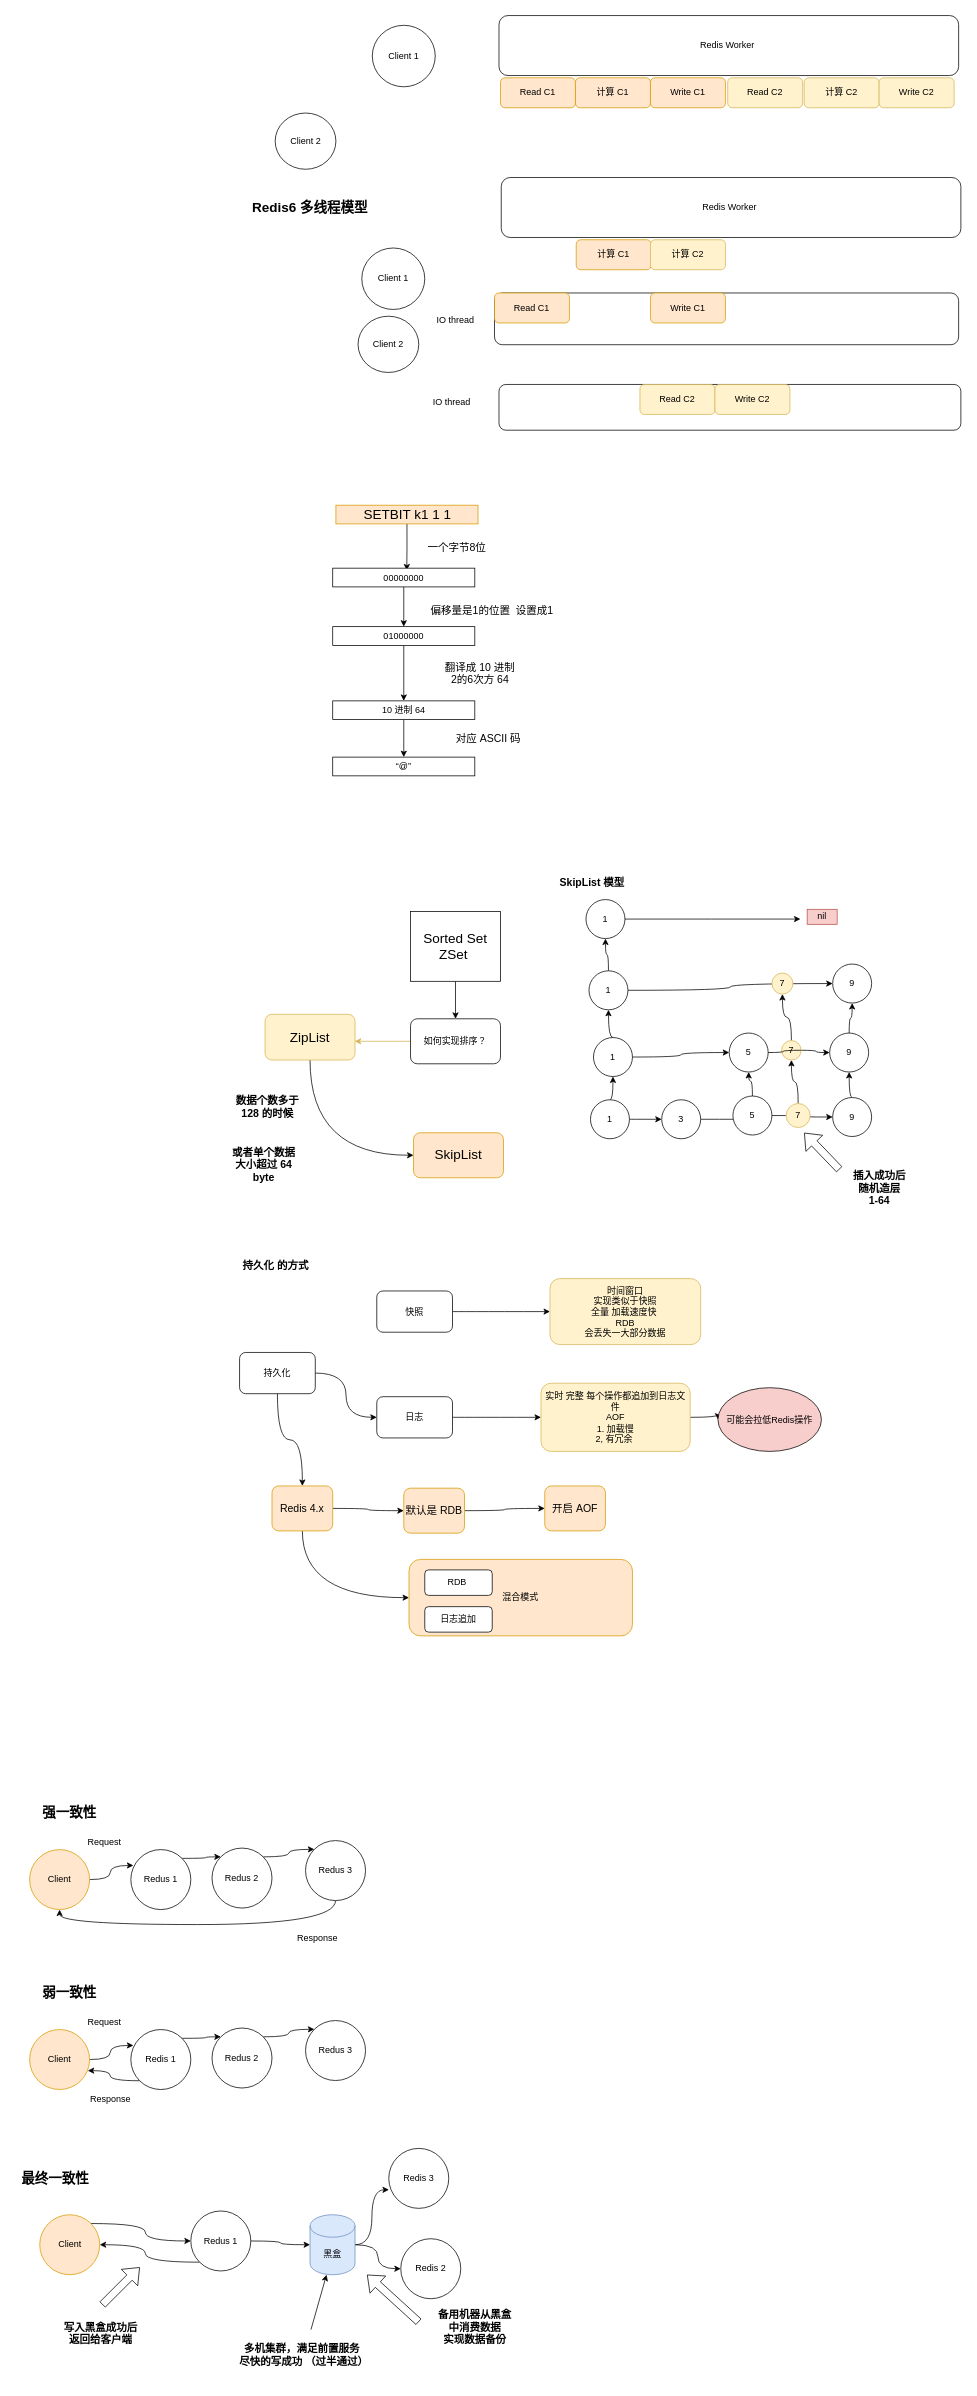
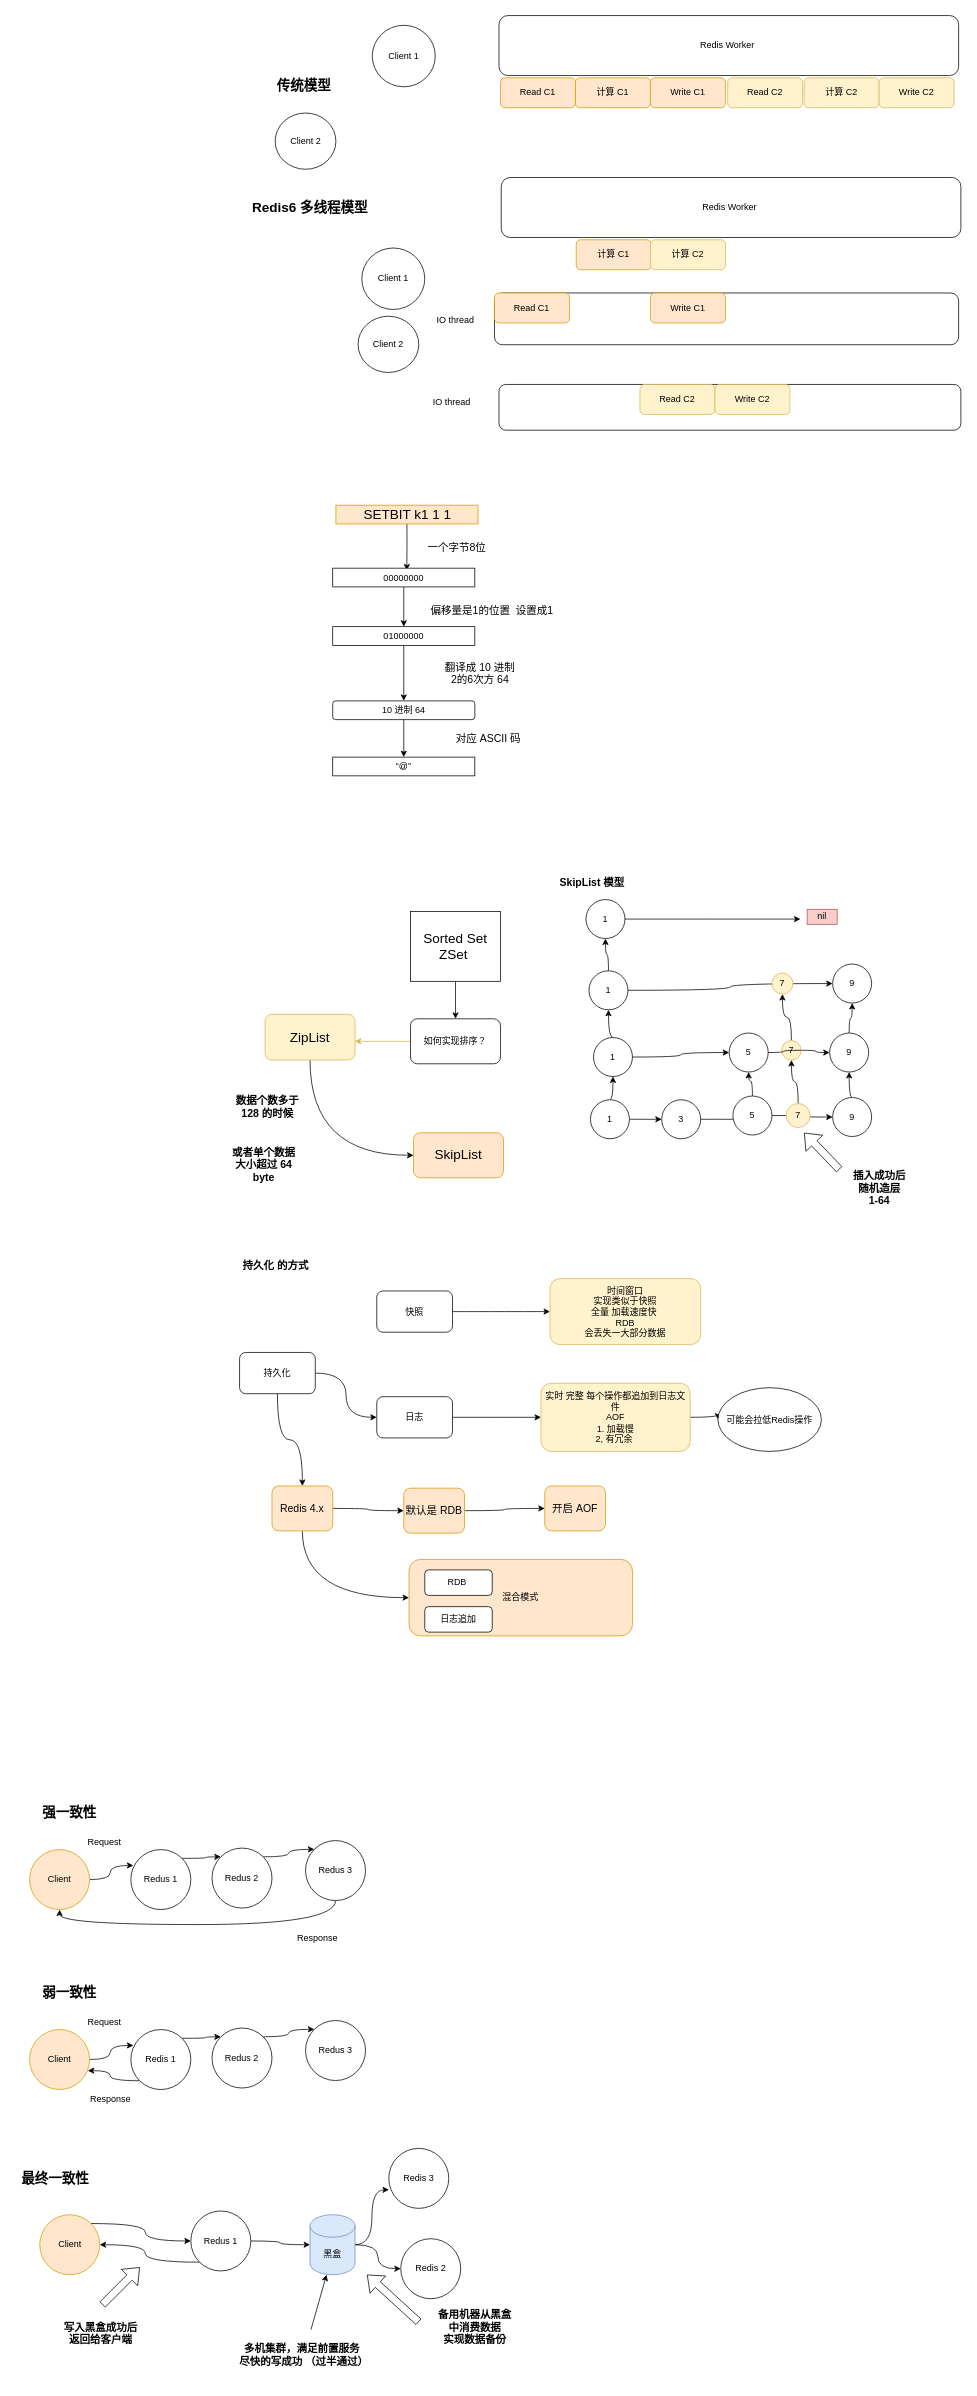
none -> (304, 86)
(404, 710) -> (404, 710)
(770, 1420) -> (770, 1420)
